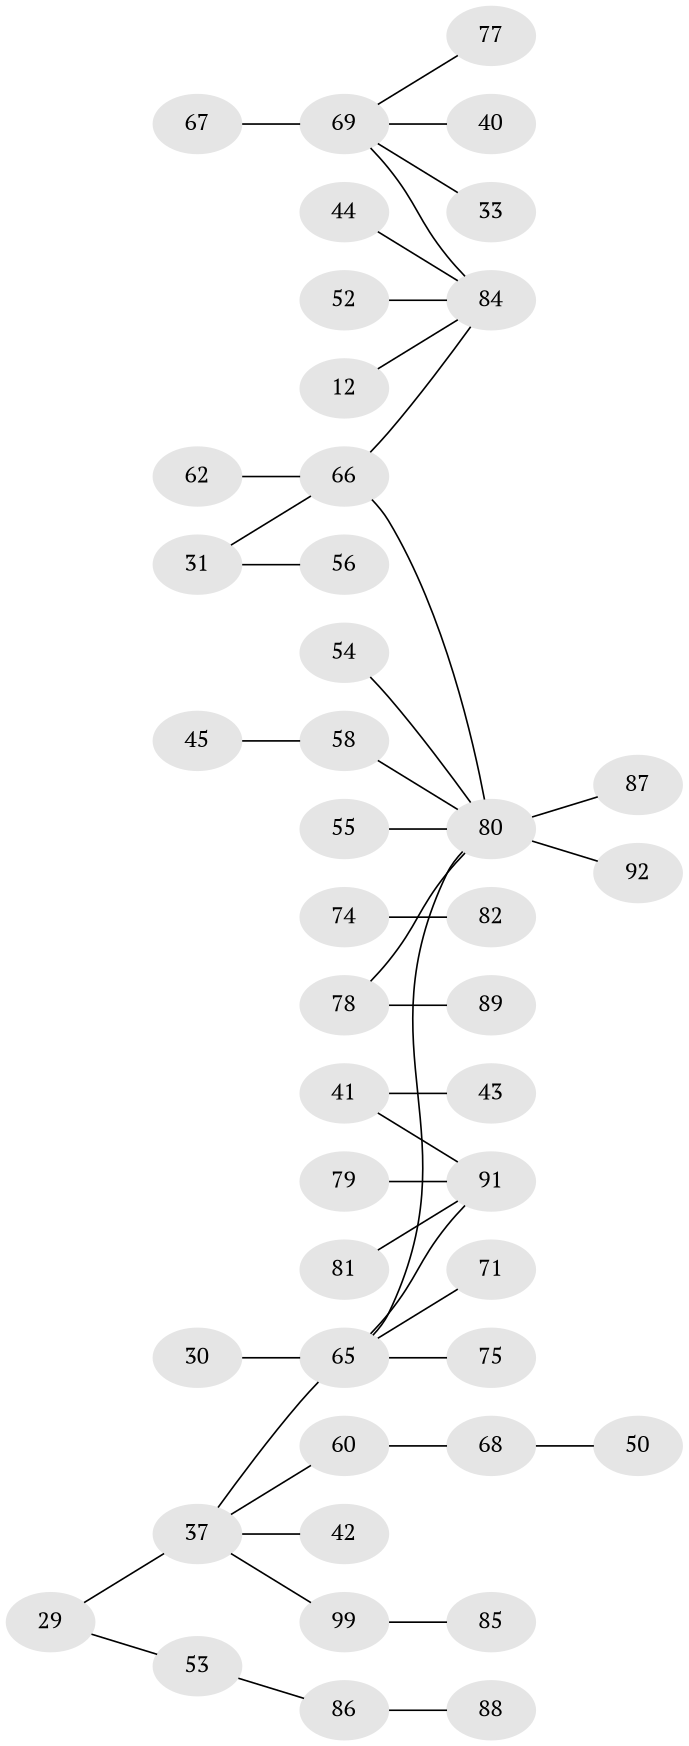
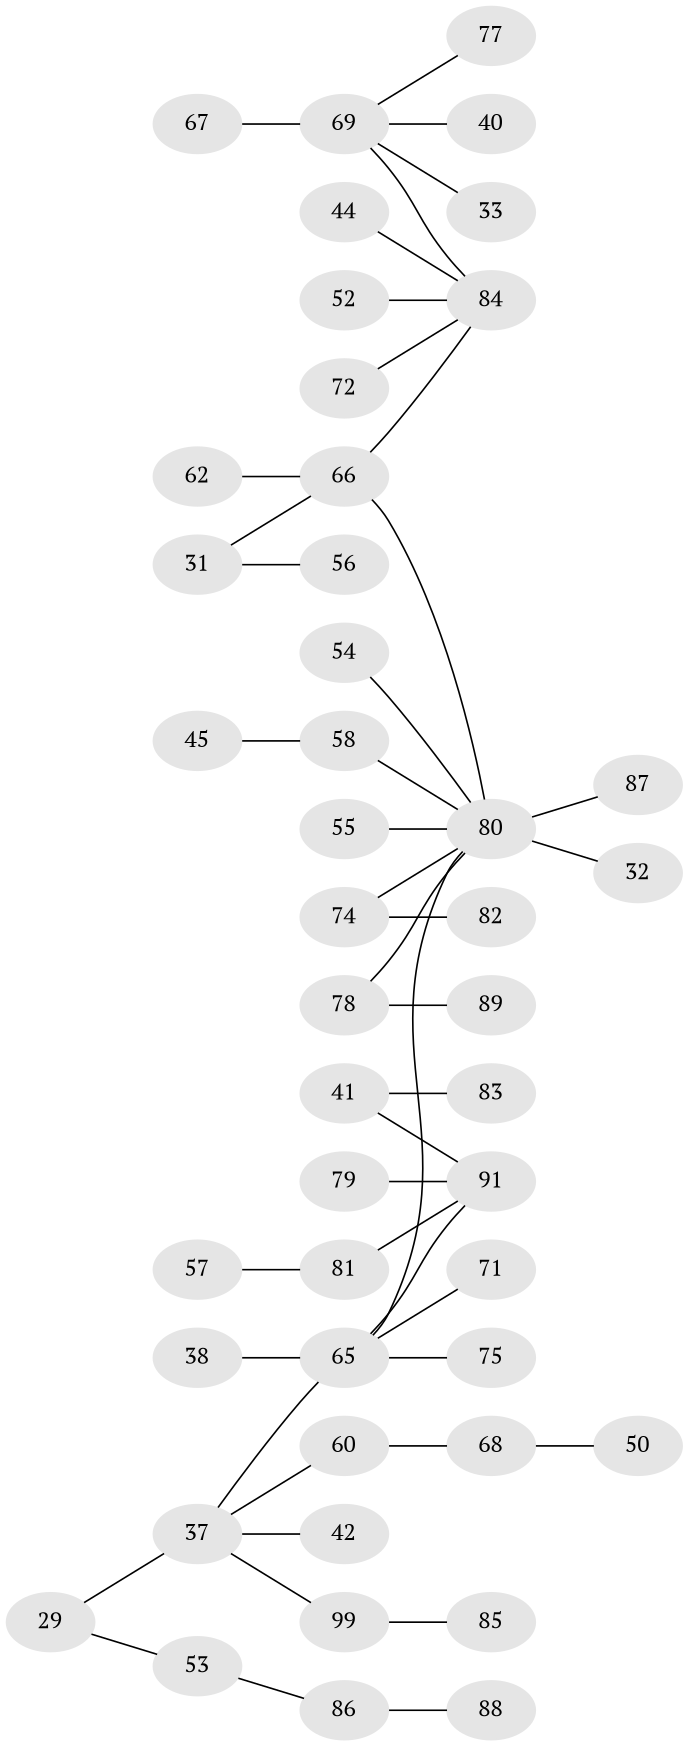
(344, 388) -> (344, 388)
none -> (418, 873)
(638, 873) -> (638, 873)
(491, 1093) -> (491, 1093)
none -> (197, 1270)
(197, 1358) -> (197, 1358)
